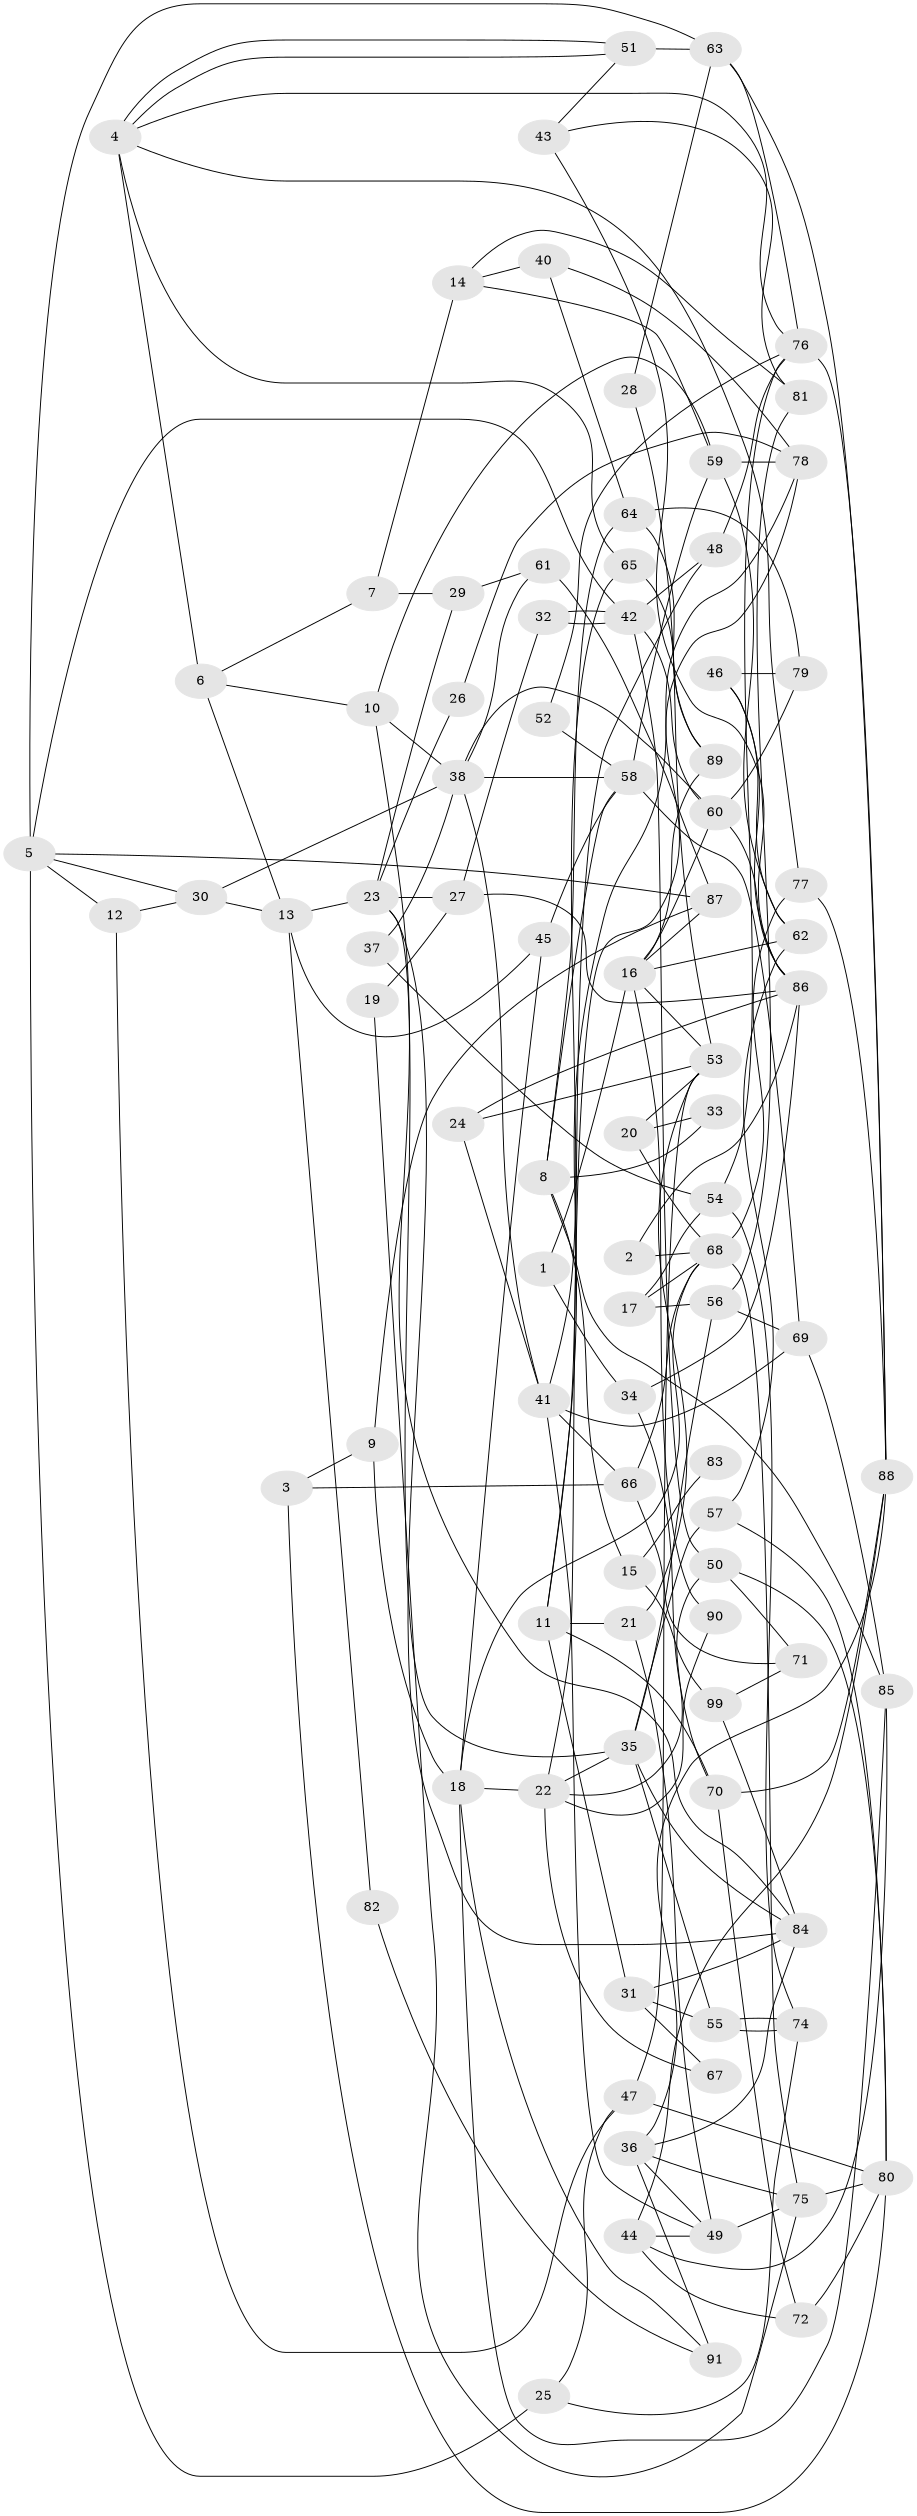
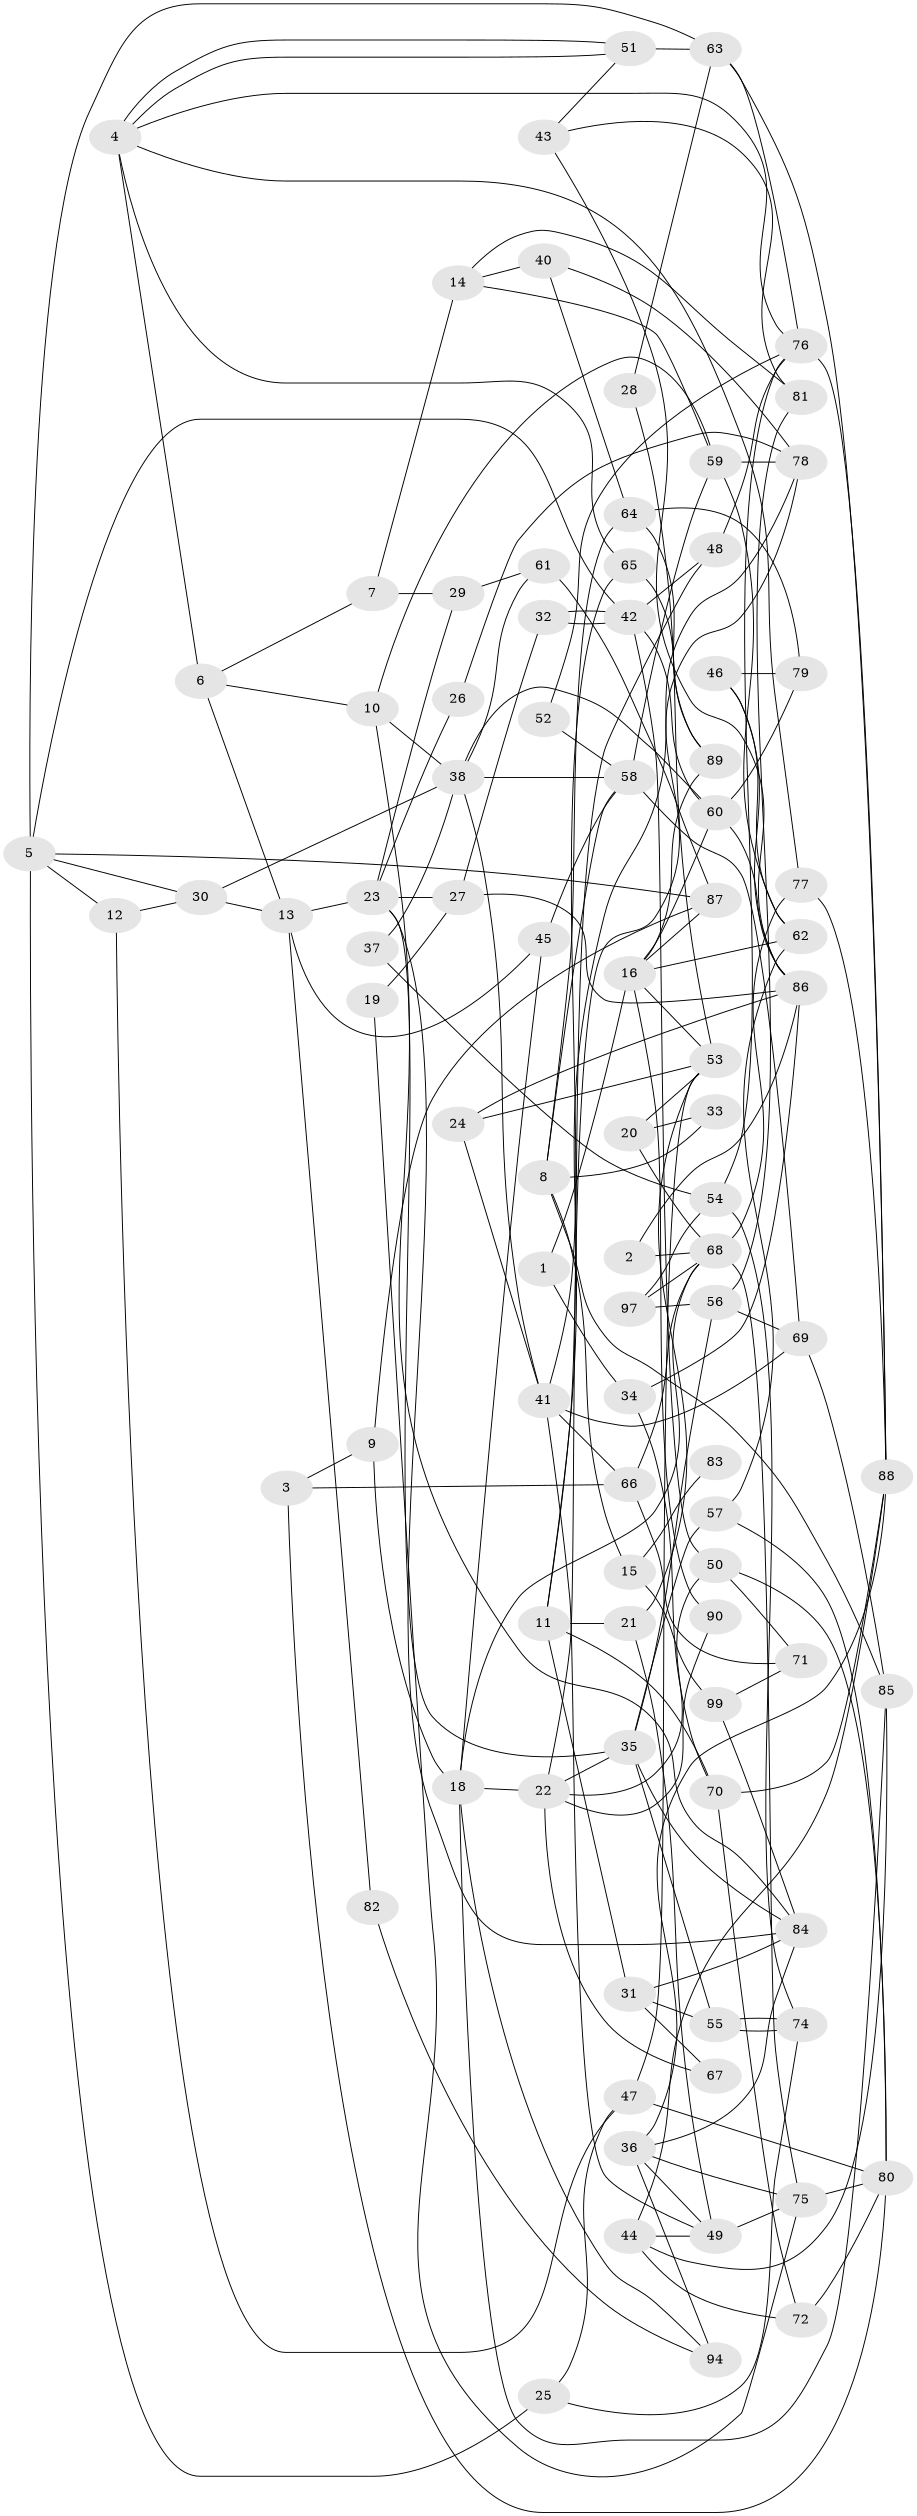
(630, 1309) -> (630, 1309)
(716, 2360) -> (716, 2360)
